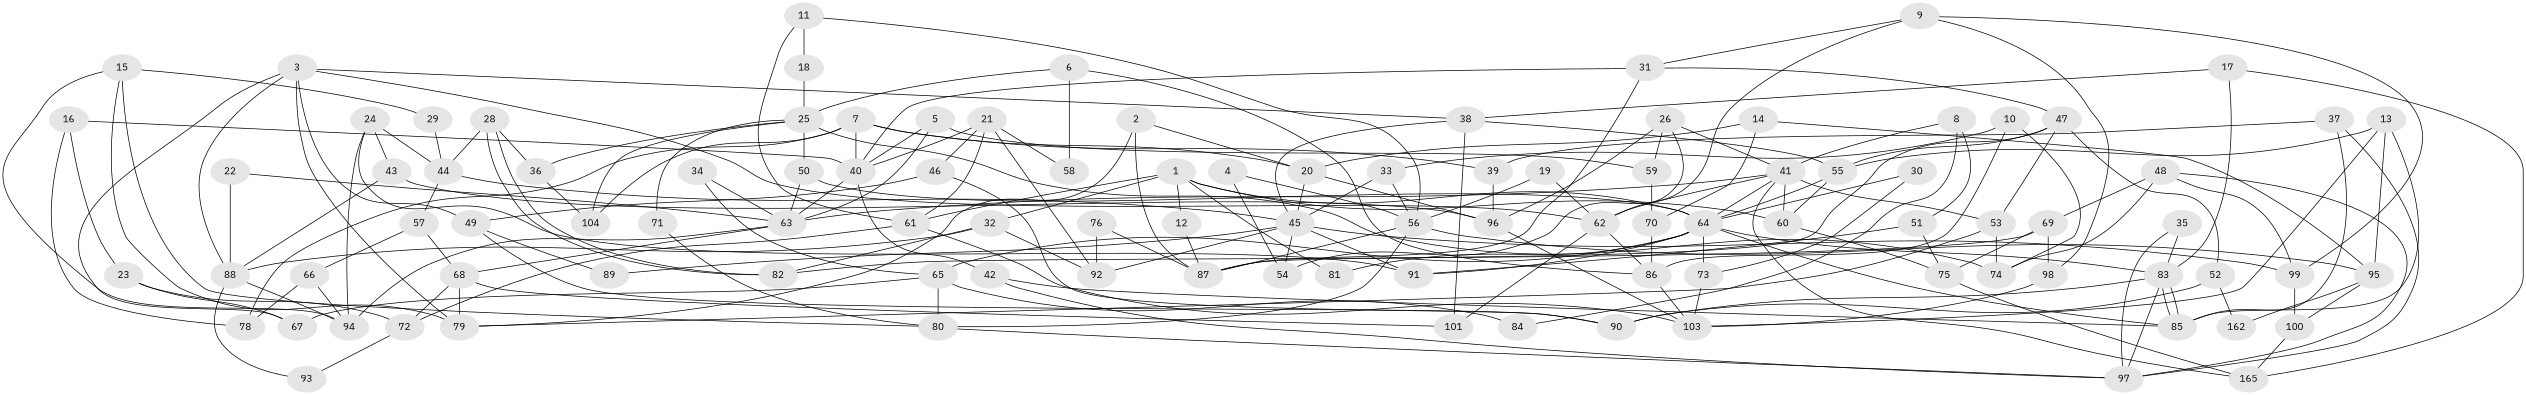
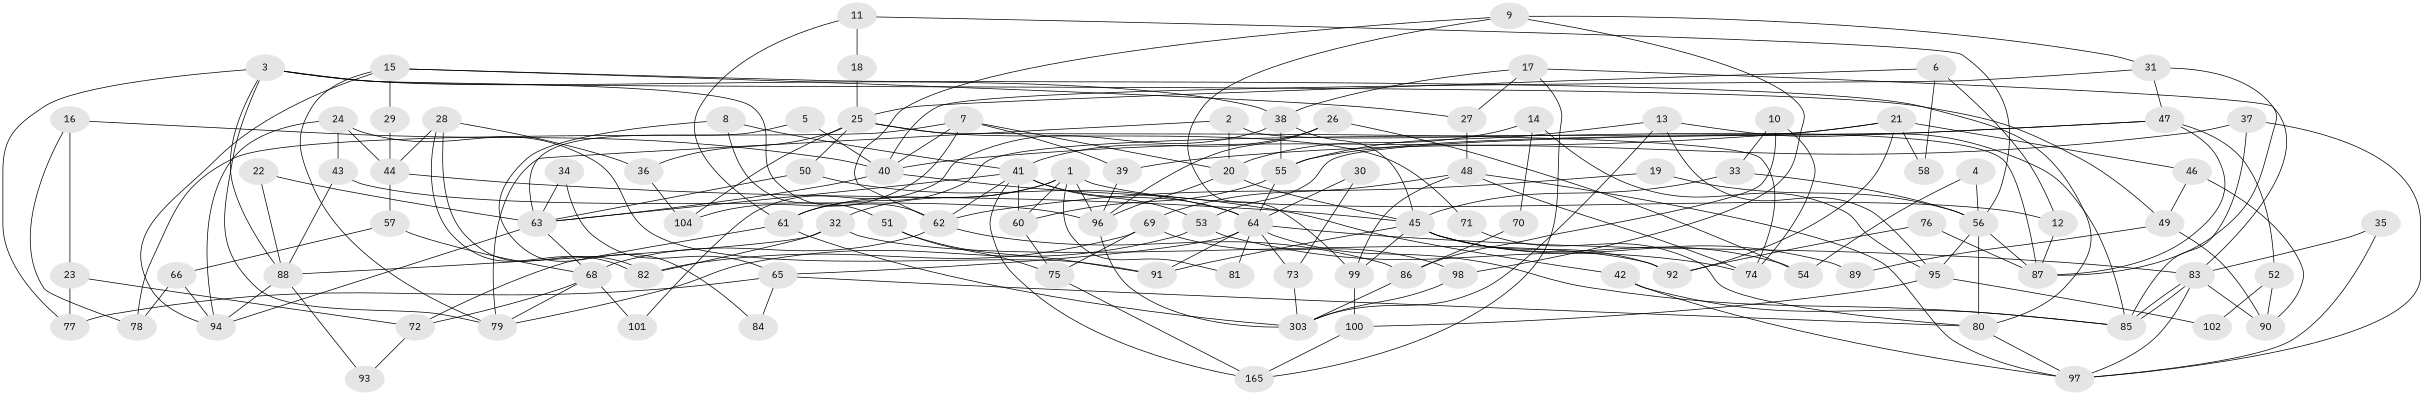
none -> (1467, 120)
(1652, 172) -> none
(1351, 178) -> (2023, 155)
(1440, 198) -> (1084, 198)
(1527, 275) -> (782, 250)
(297, 327) -> (70, 327)
(1692, 327) -> (1298, 327)
(2236, 327) -> (2212, 327)
